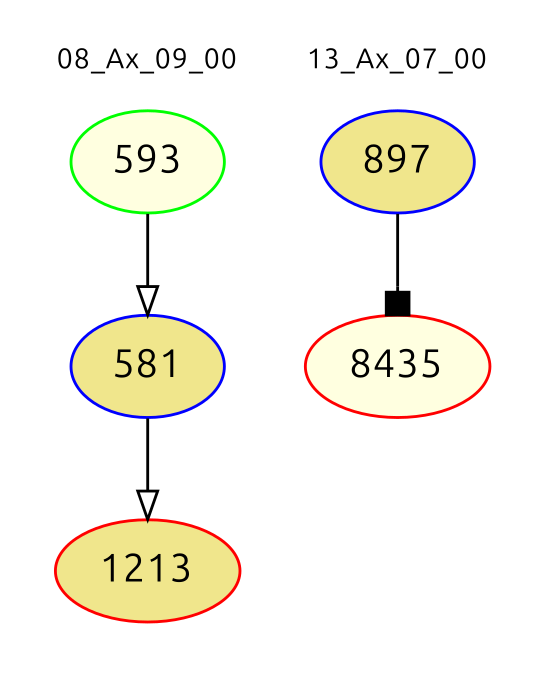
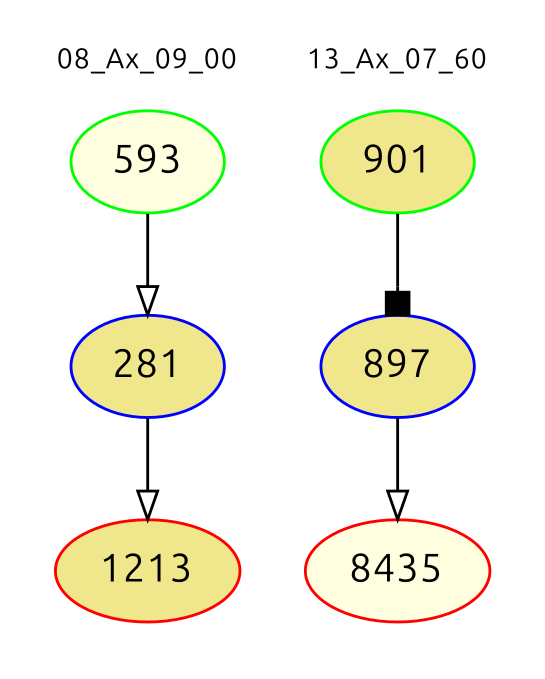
(398, 61) -> (398, 61)
none -> (398, 162)
(398, 250) -> (398, 455)
(148, 366) -> (148, 366)
